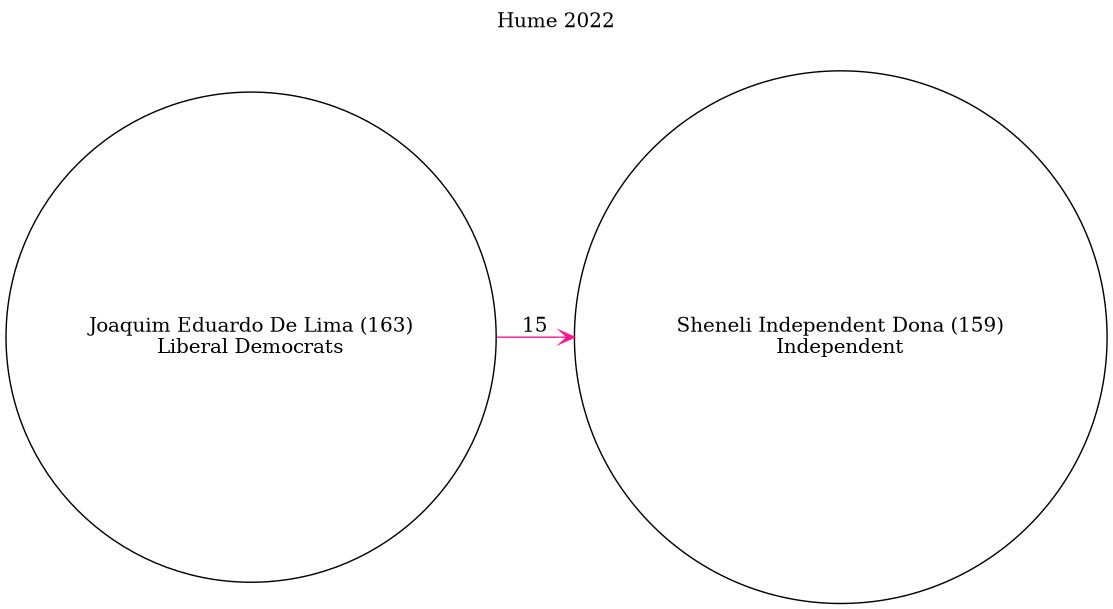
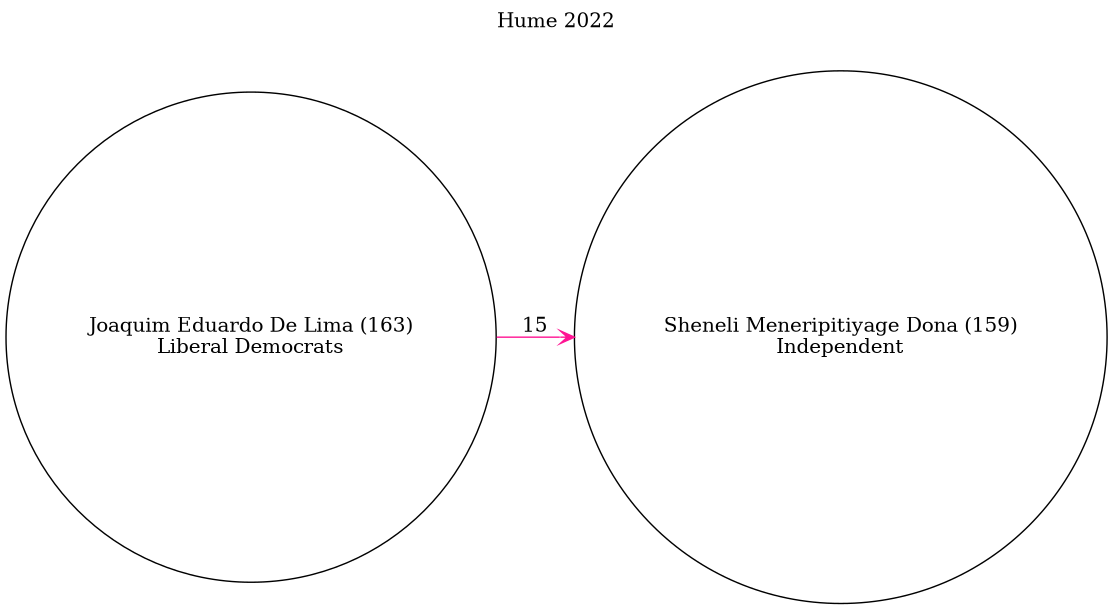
(841, 337) -> (841, 337)
